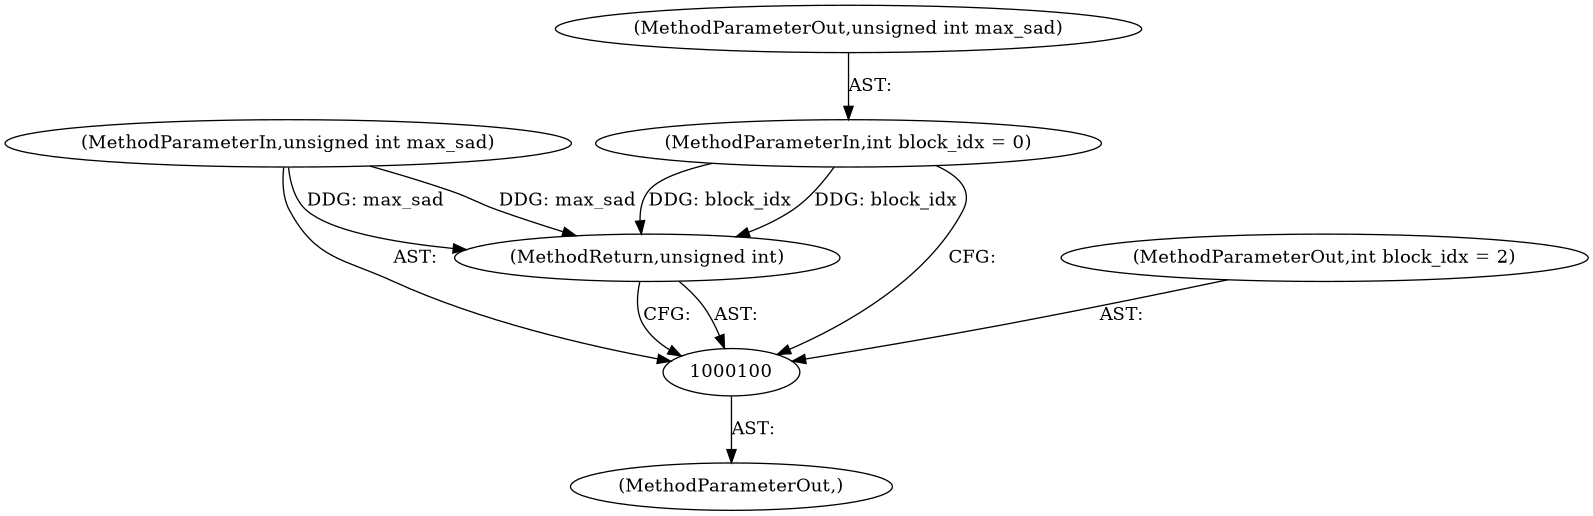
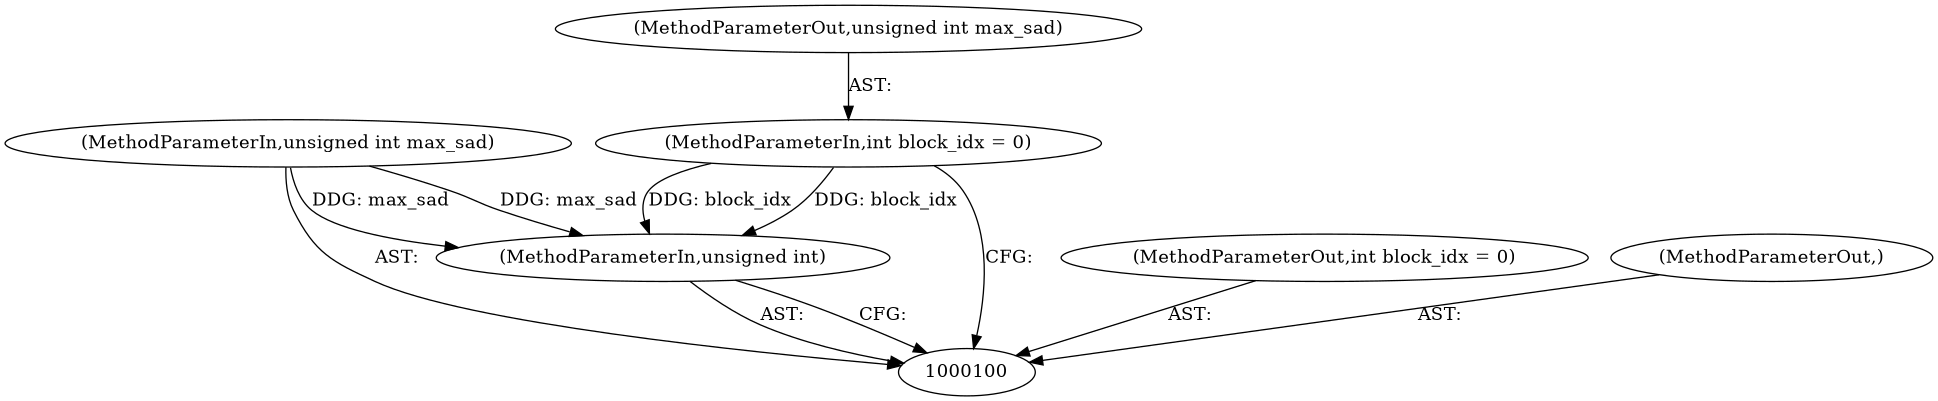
(647, 258) -> (663, 258)
(1325, 258) -> (1325, 258)
(731, 423) -> (1351, 318)
